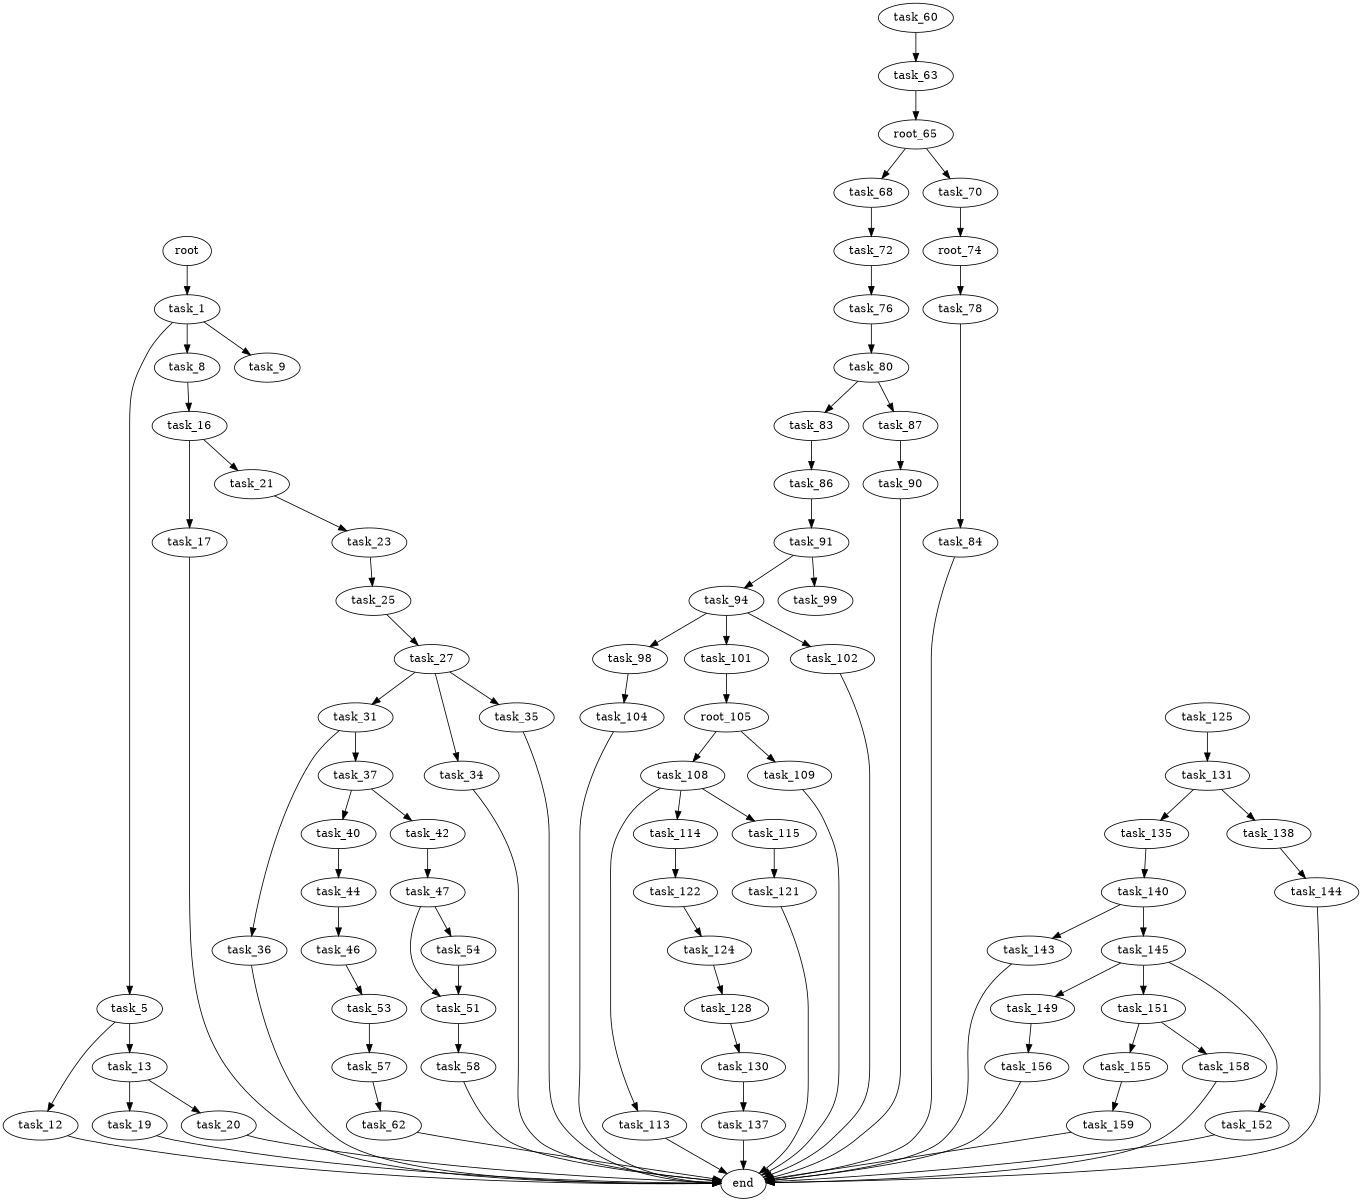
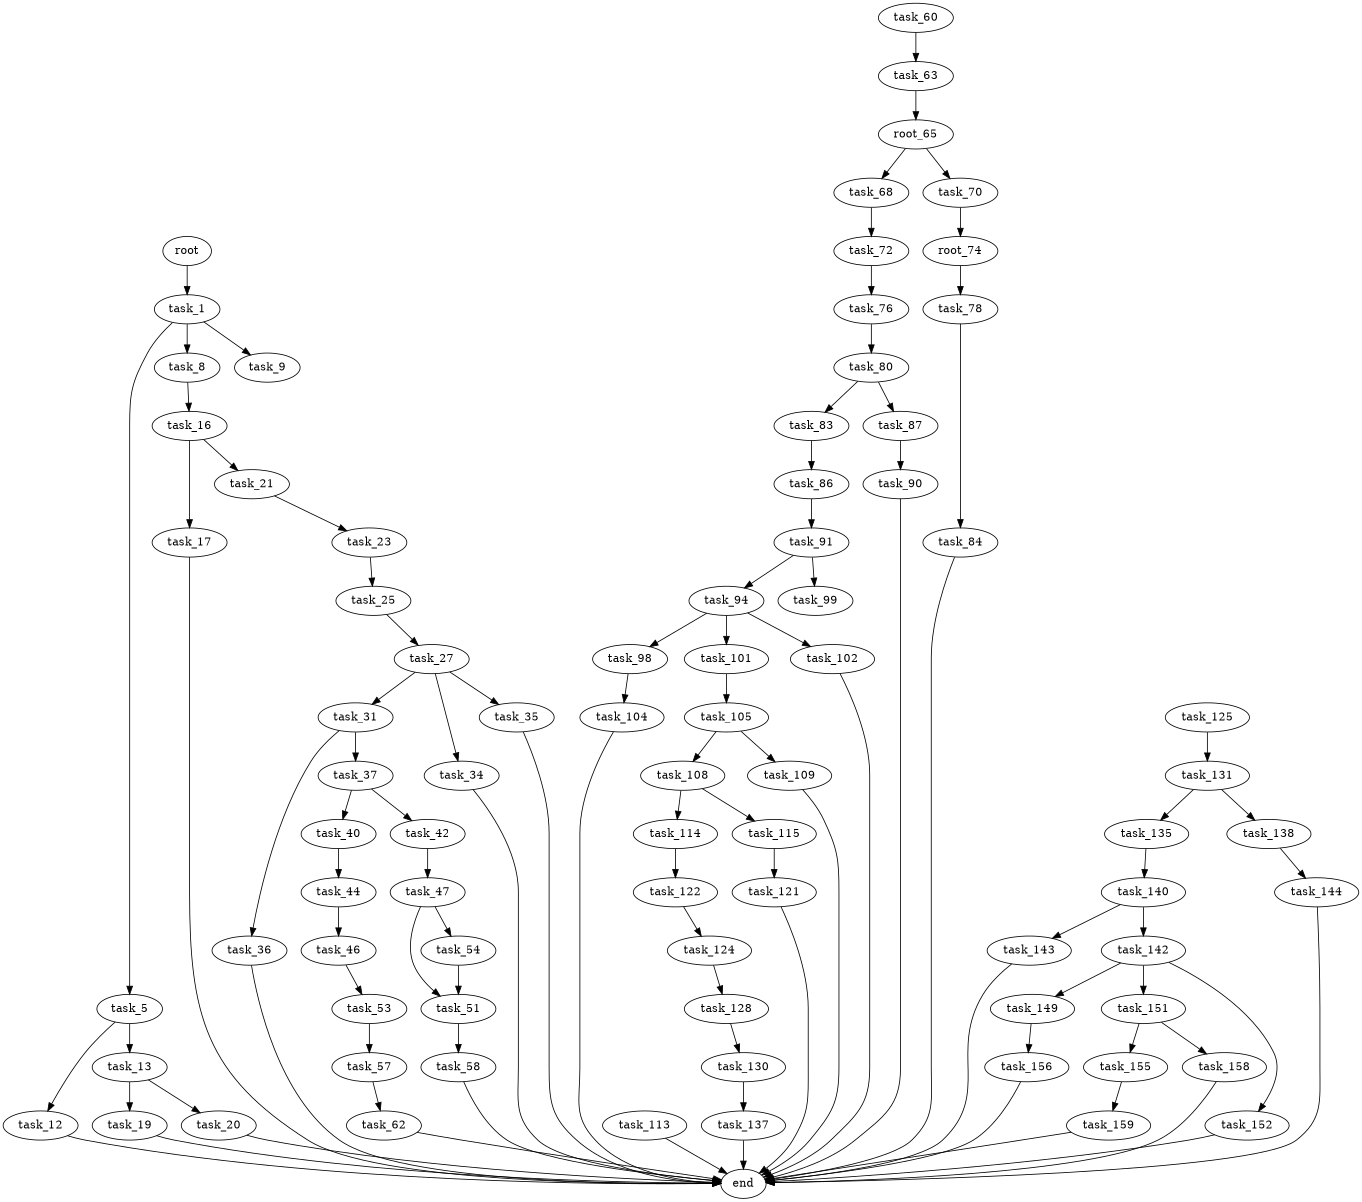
(726, 717) -> (726, 717)
(611, 938) -> none
(1143, 951) -> (1143, 951)
